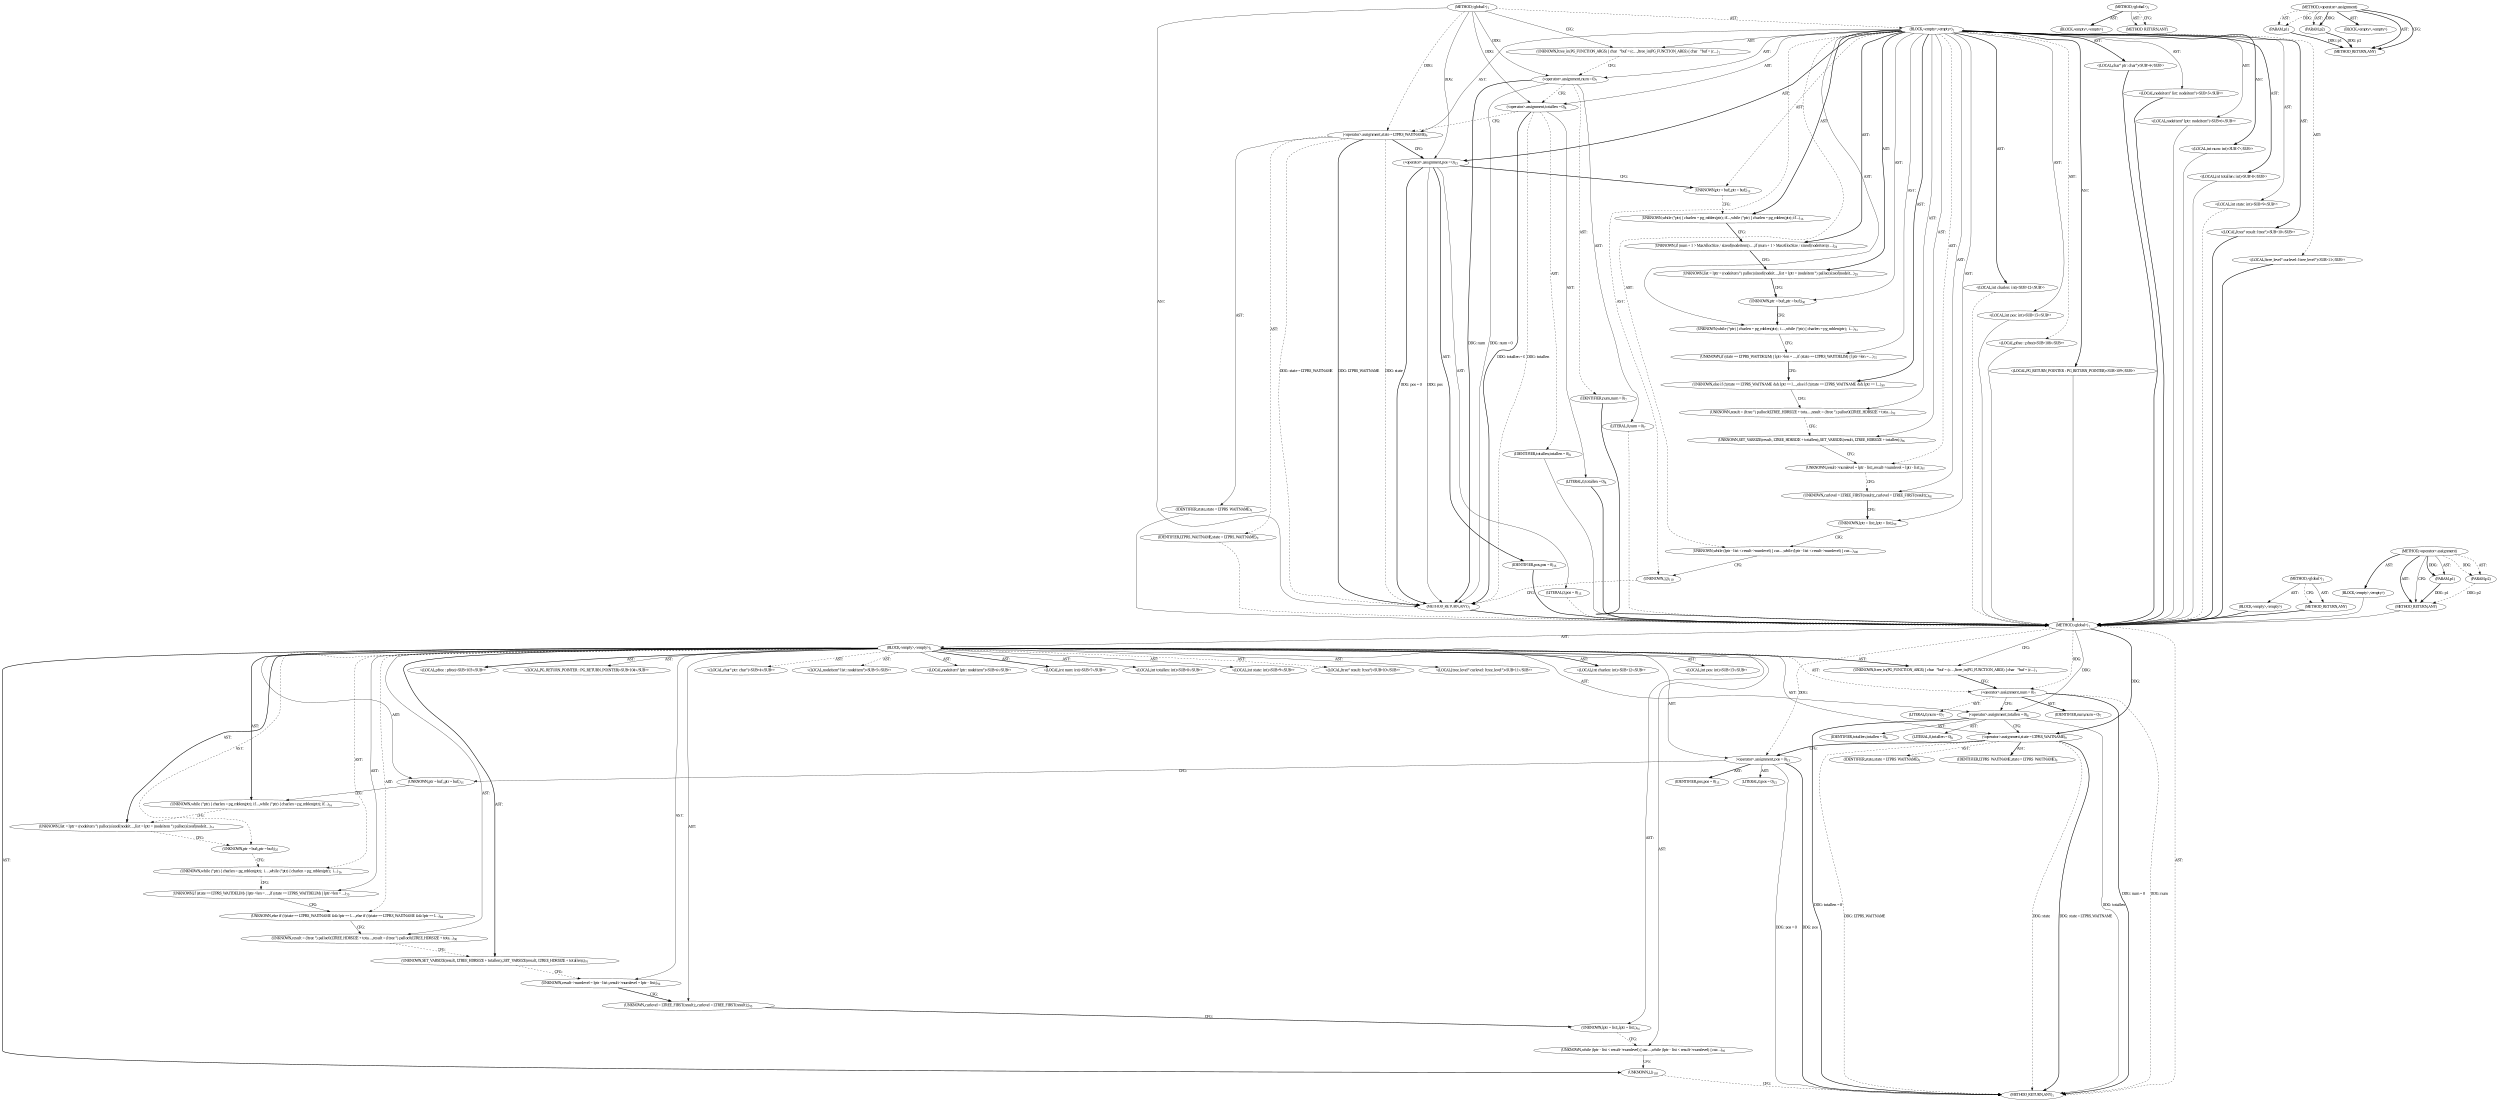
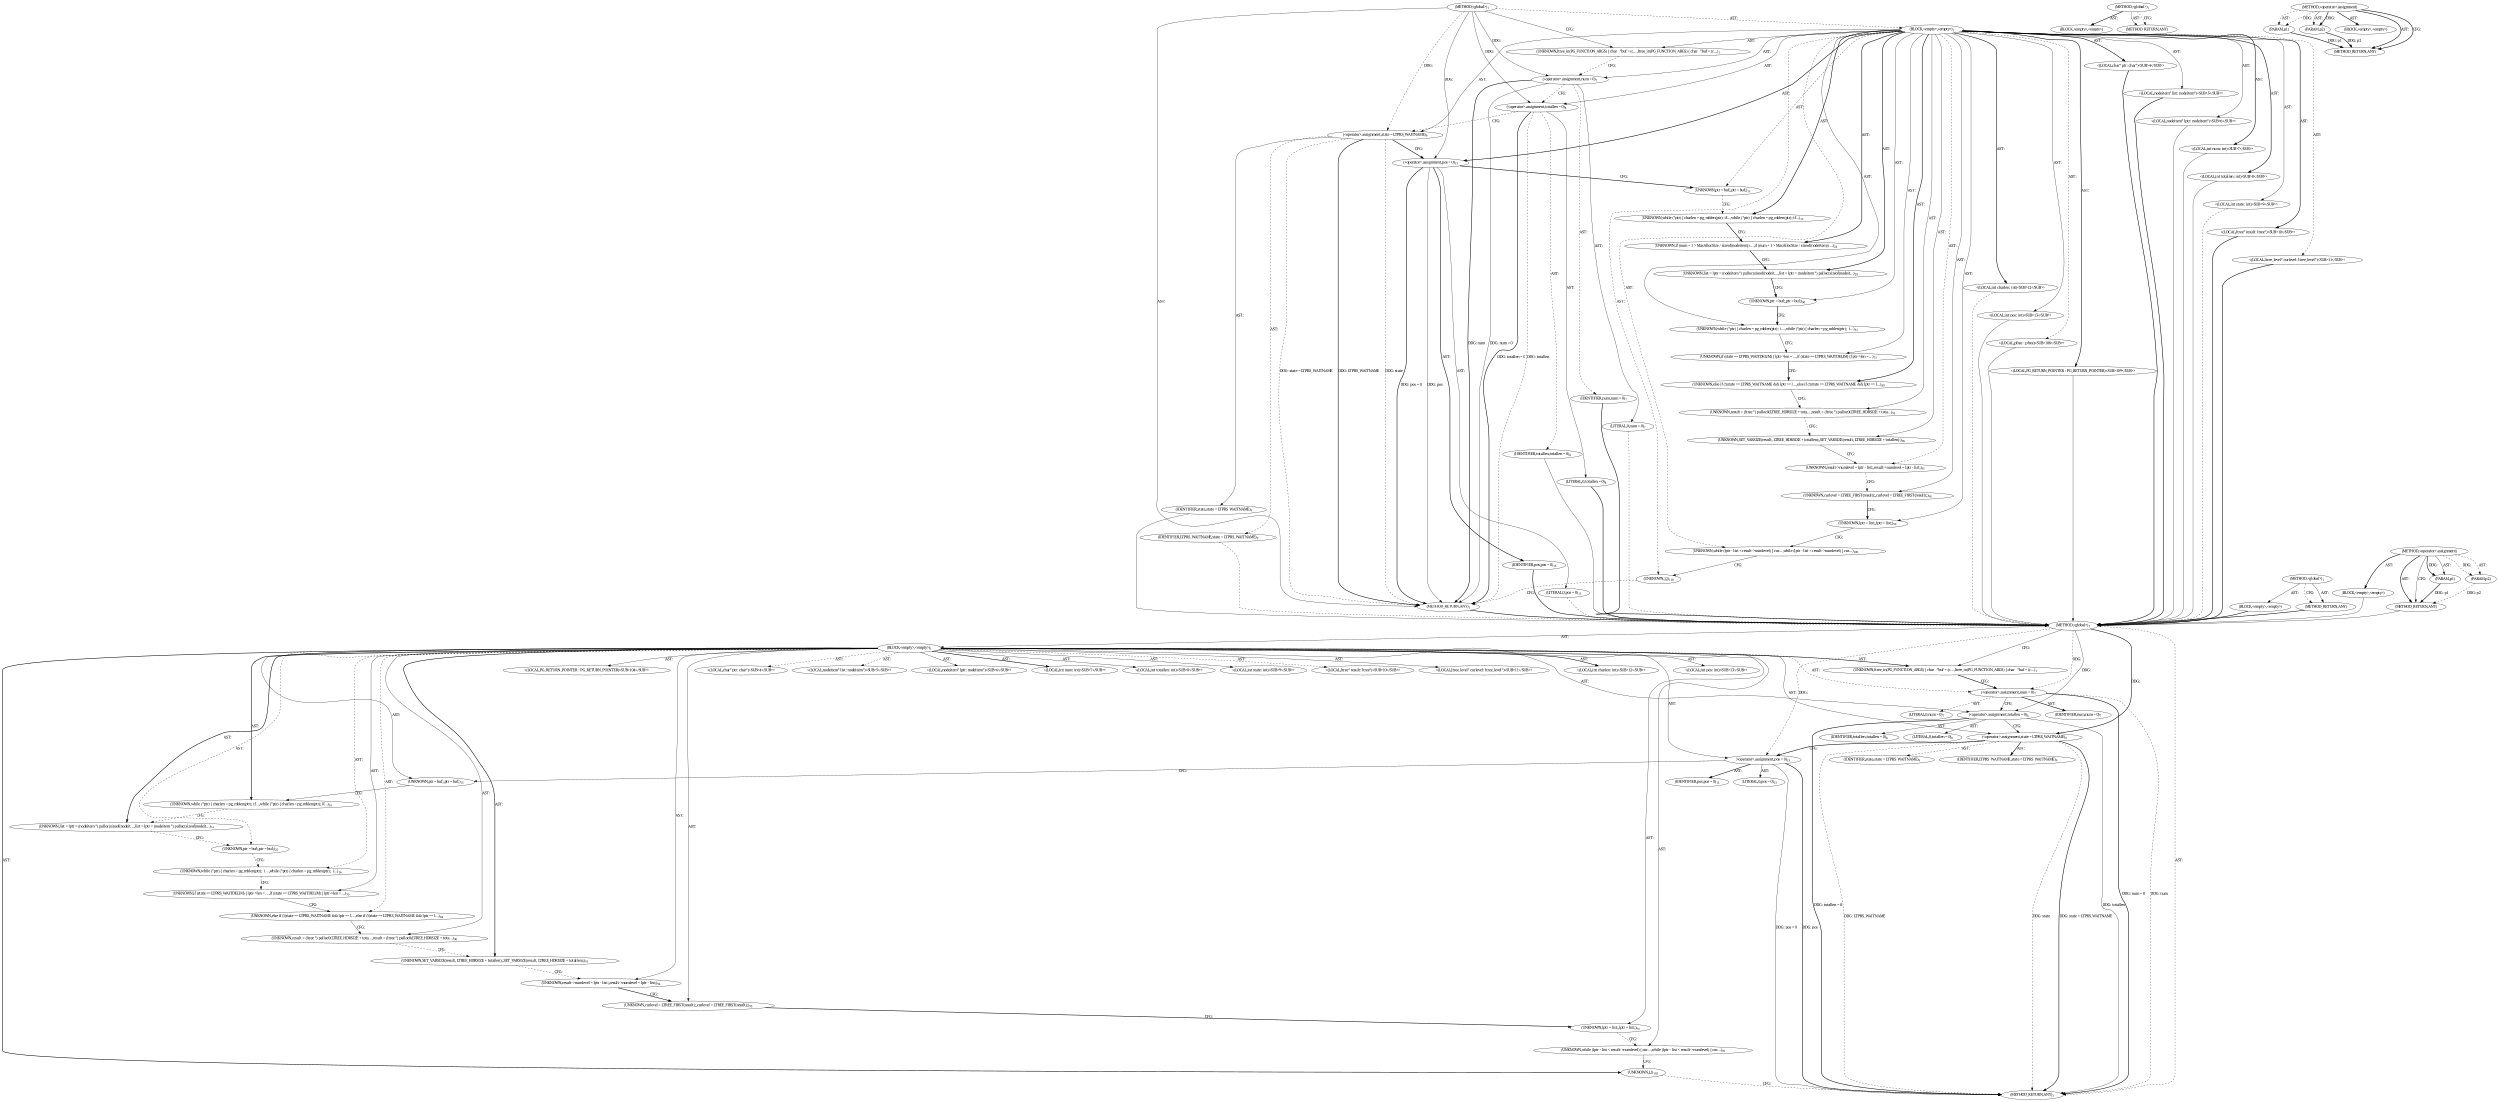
(453, 670) -> none
